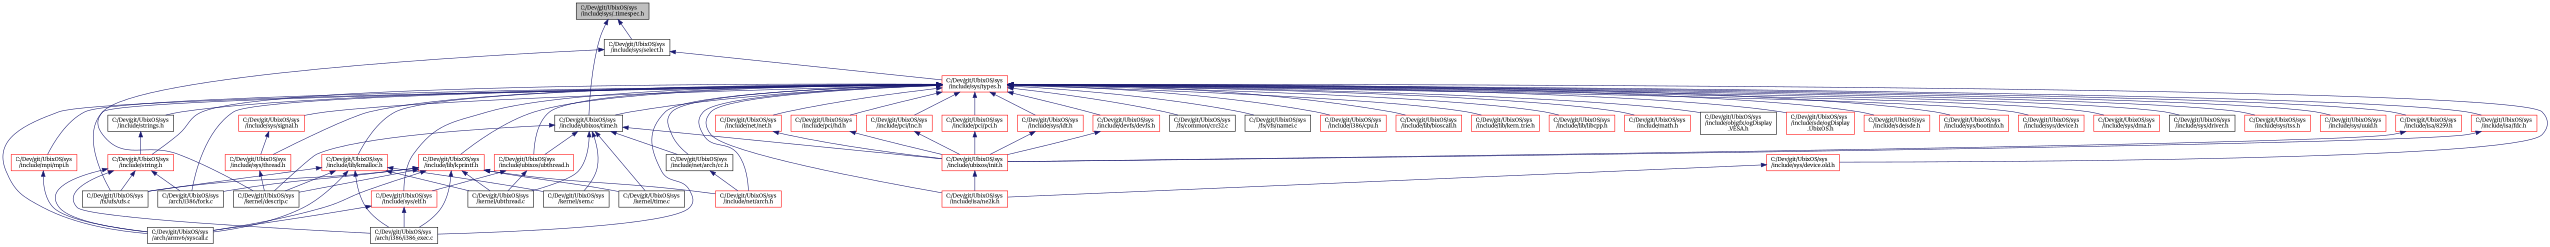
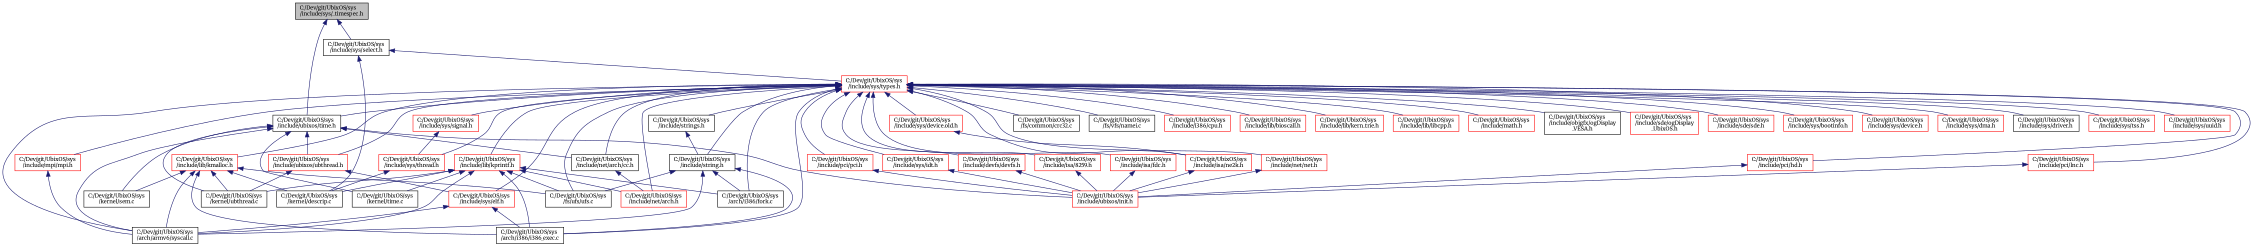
(404, 136) -> (130, 157)
(141, 163) -> (702, 163)
(975, 184) -> (1159, 182)
